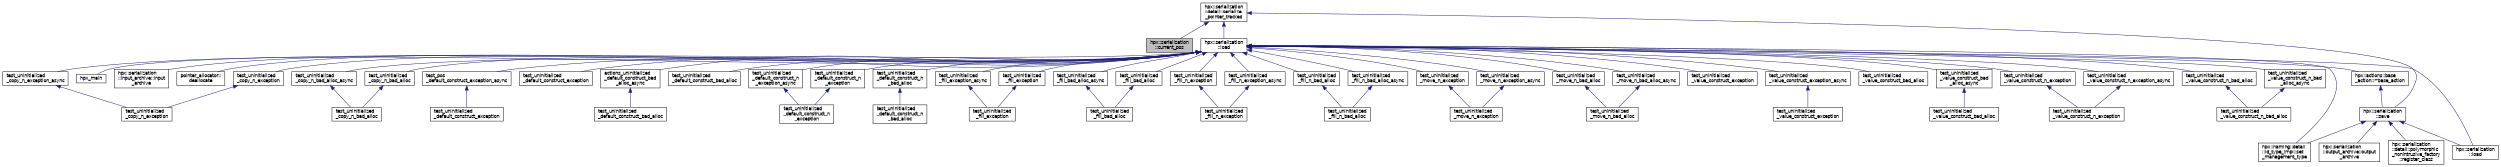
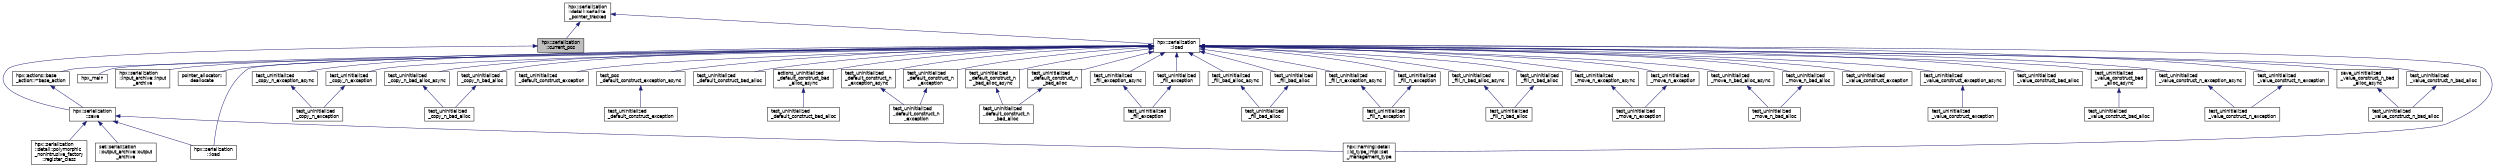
(1858, 25) -> (226, 51)
none -> (993, 79)
(2295, 79) -> (2368, 79)
(2349, 152) -> (126, 152)
